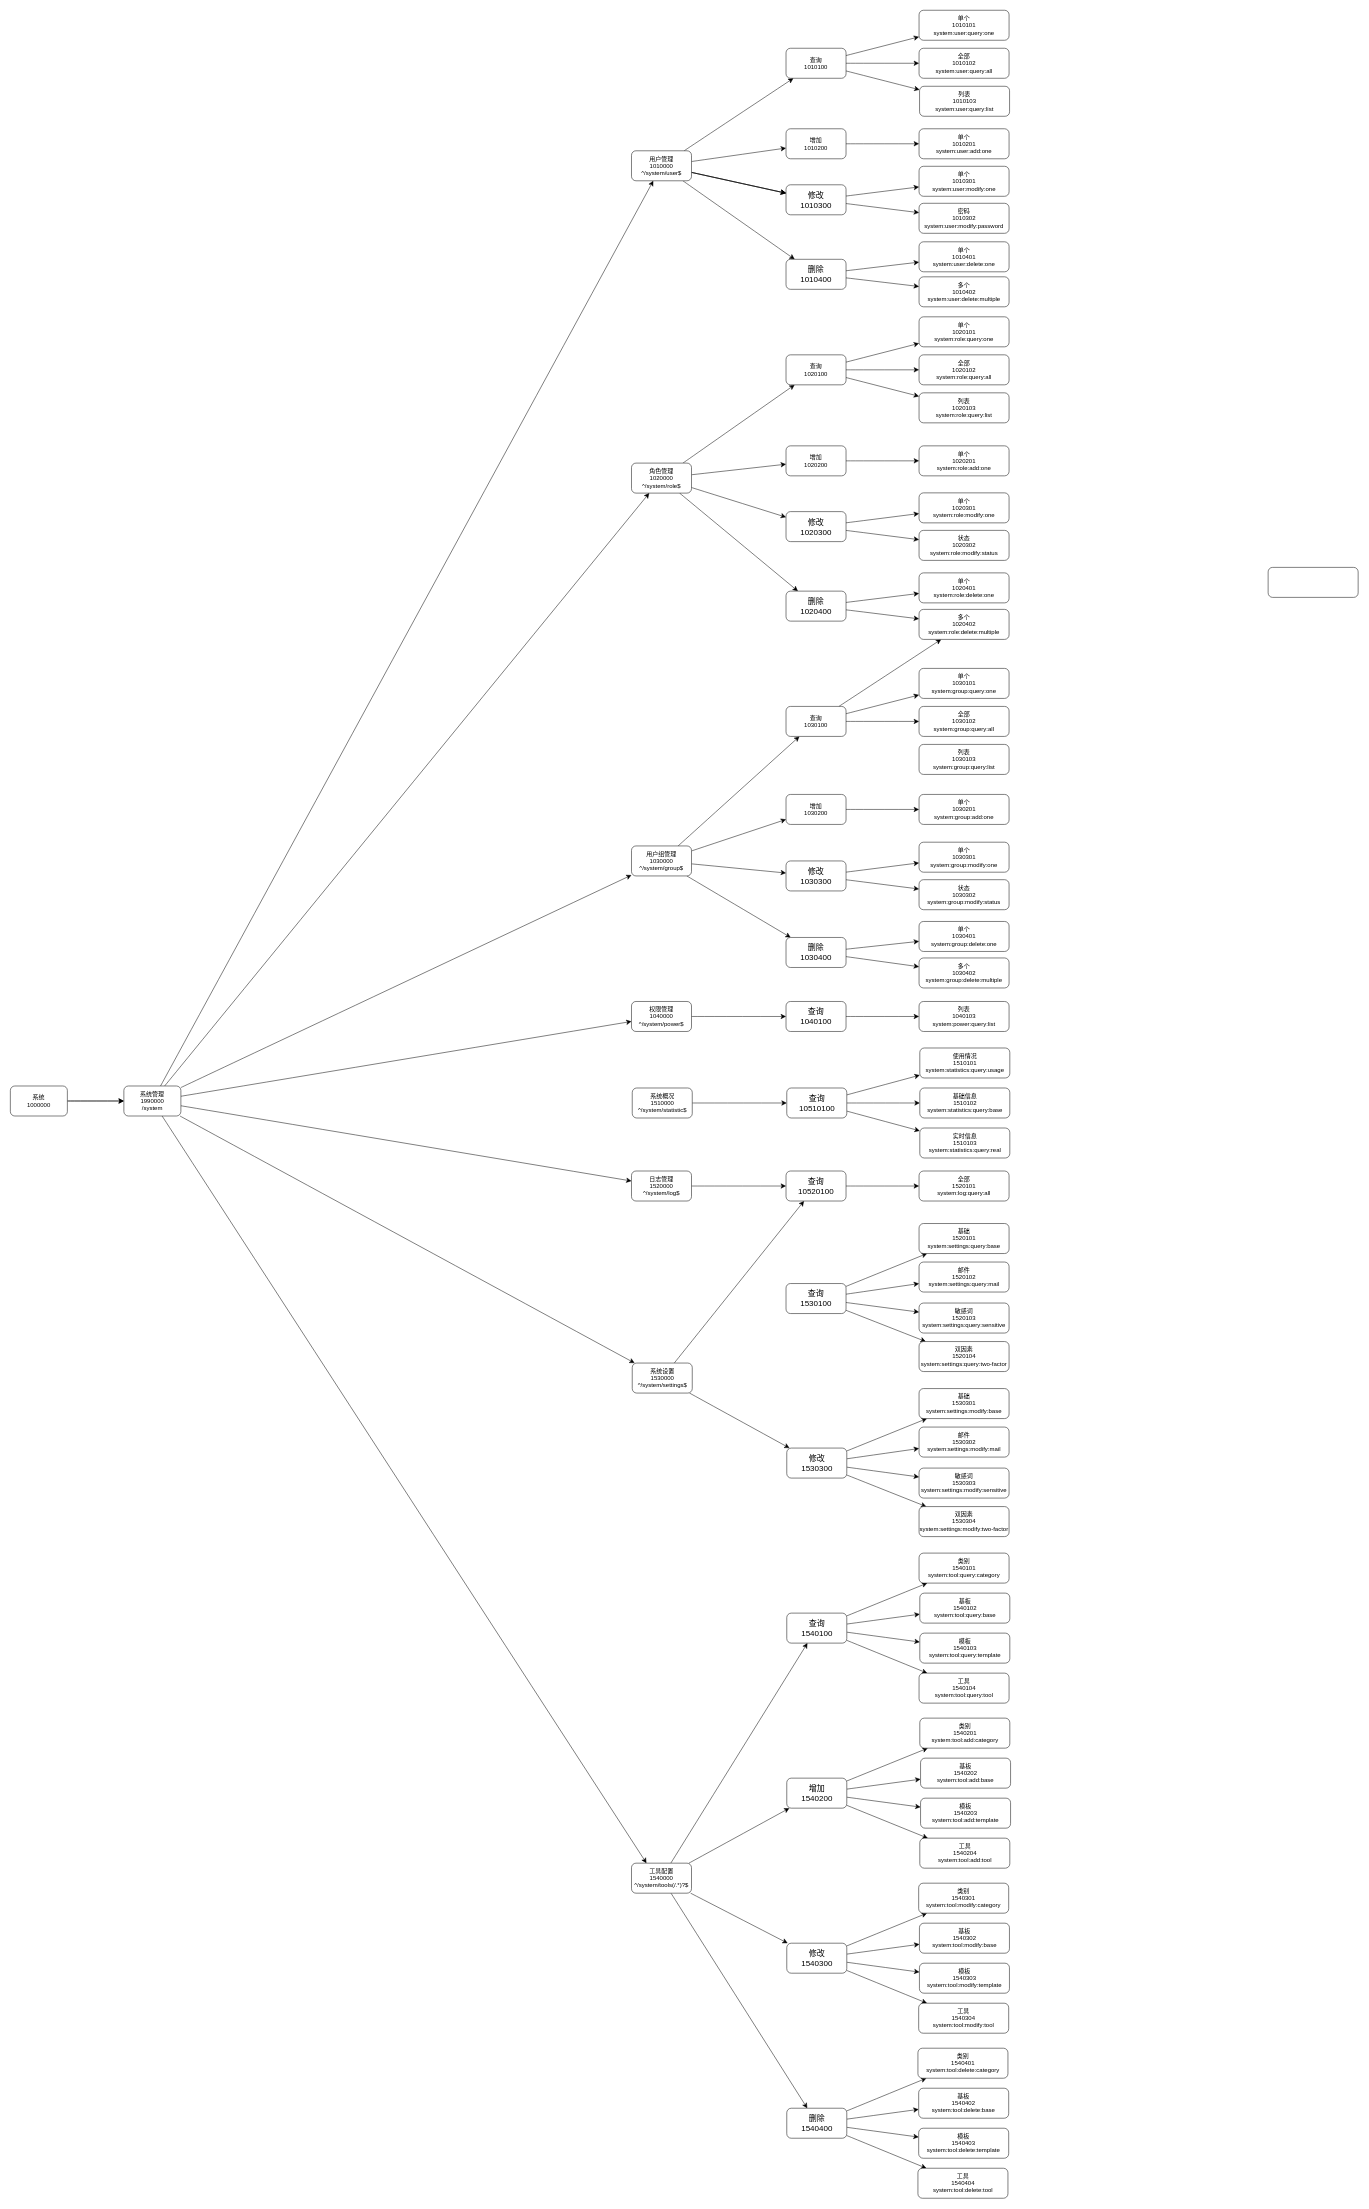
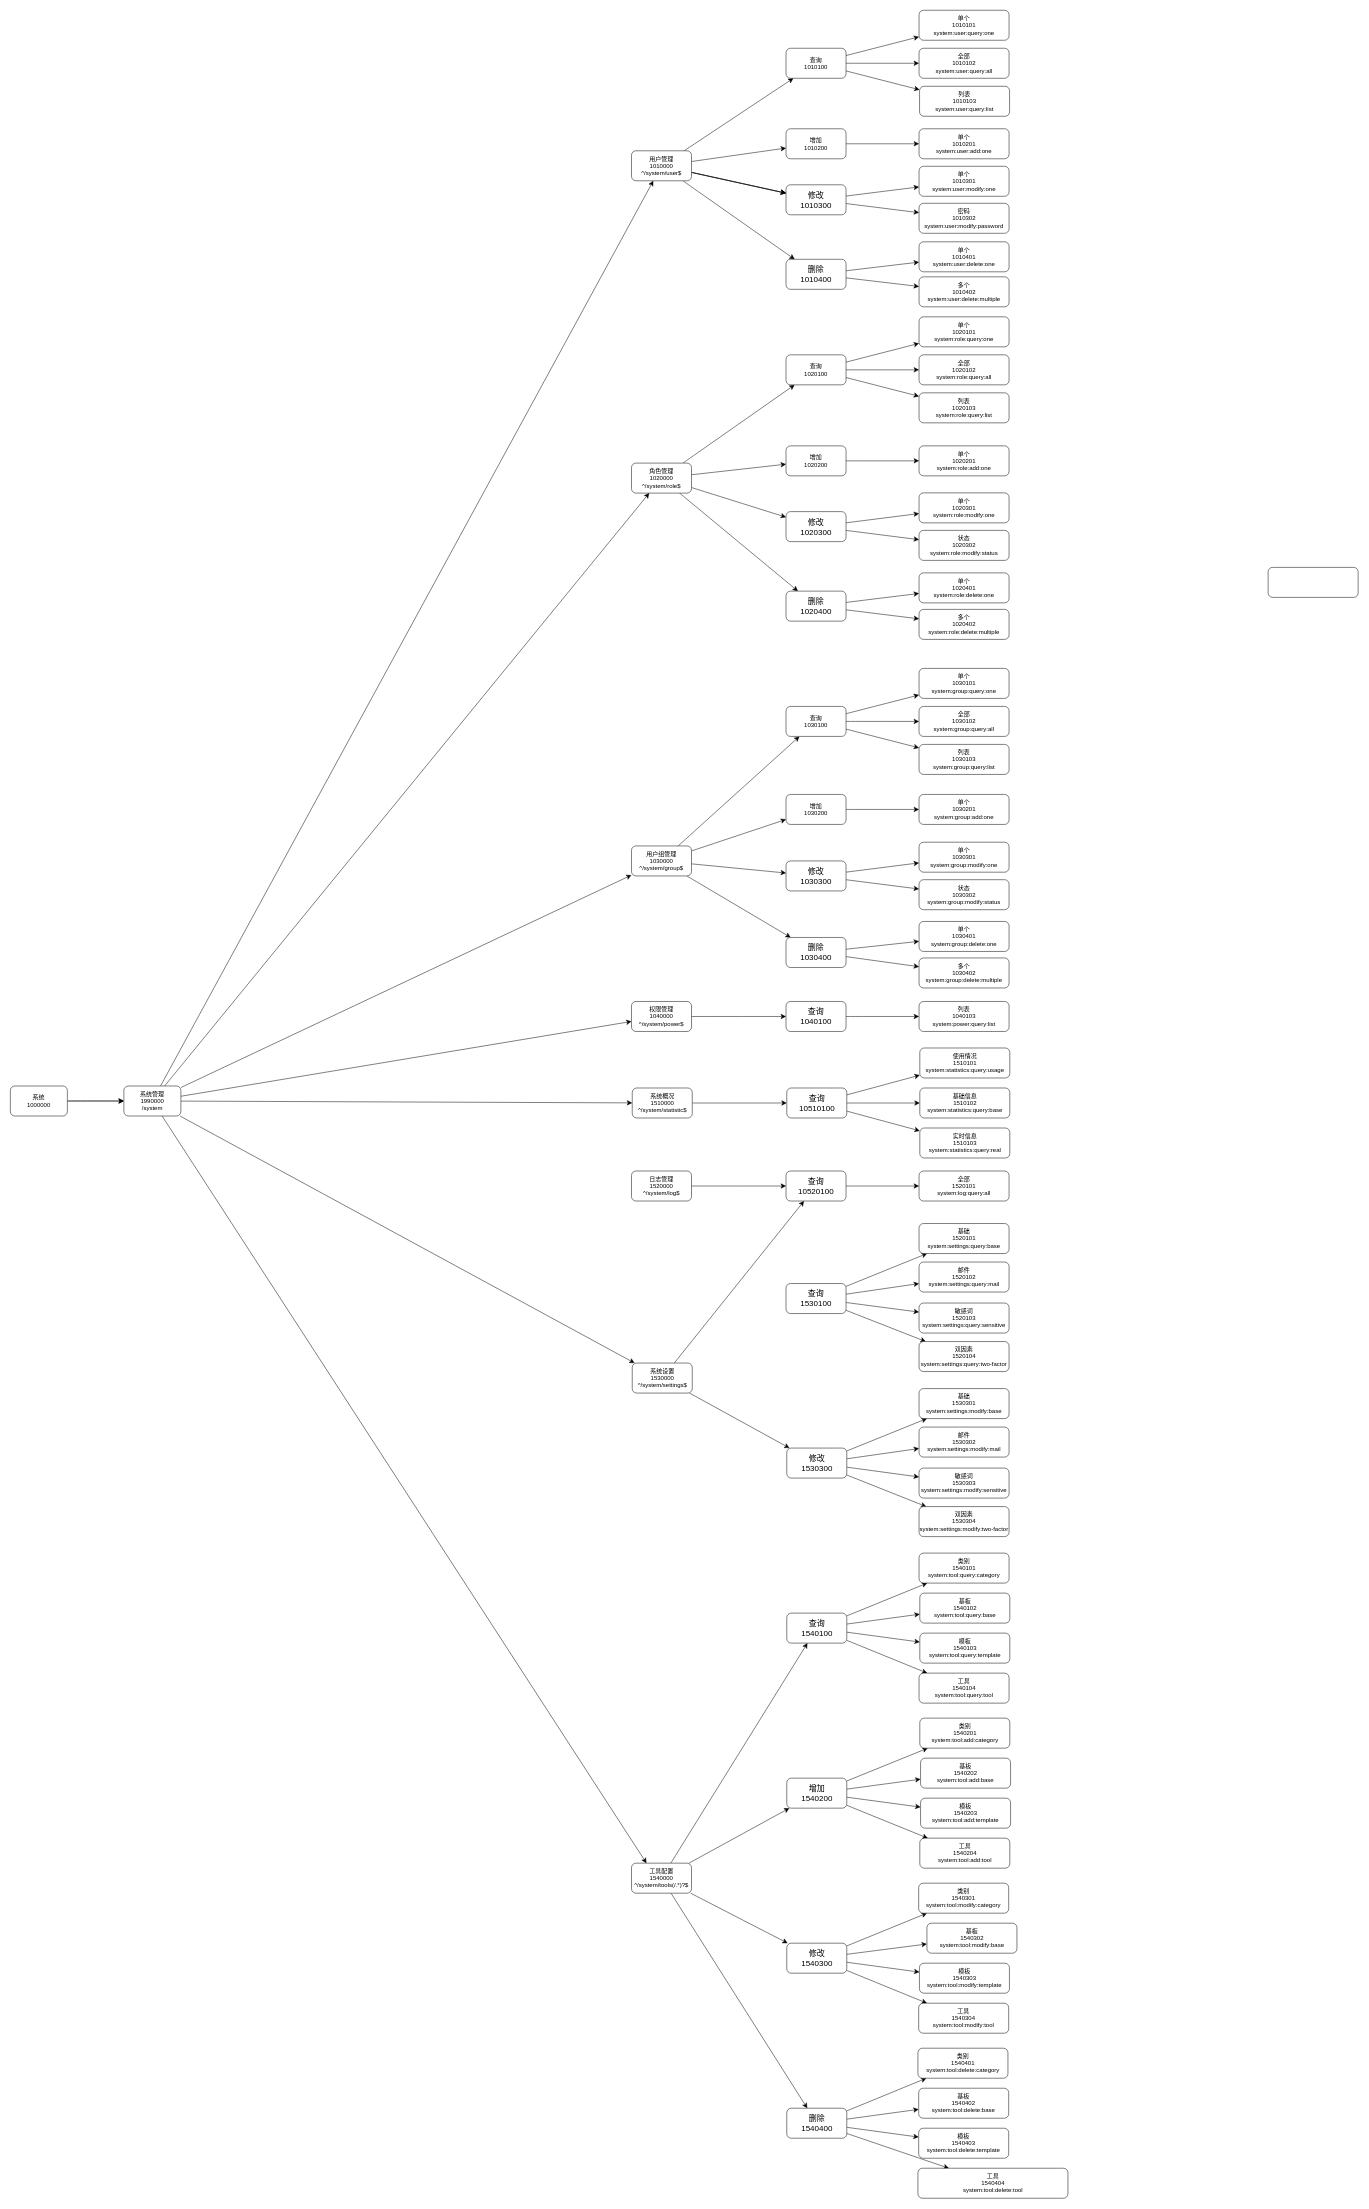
(936, 643) -> (913, 746)
(625, 1180) -> (626, 1103)
(964, 1938) -> (972, 1938)
(963, 2183) -> (993, 2183)
